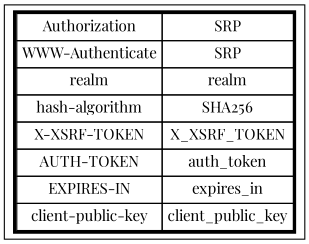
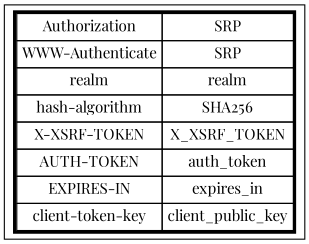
(89, 216) -> (89, 216)
